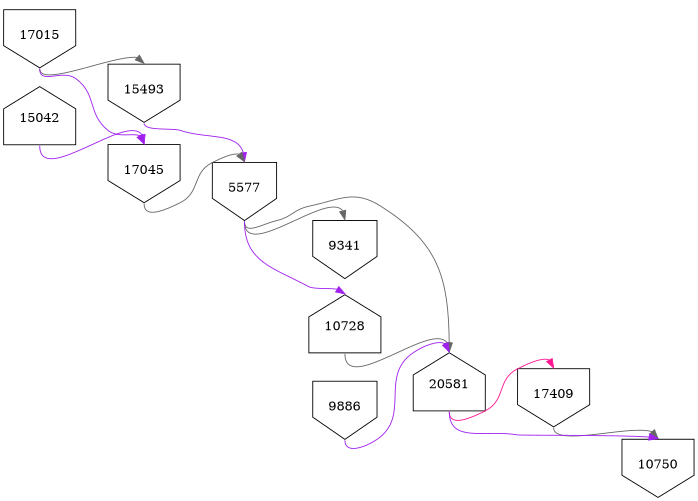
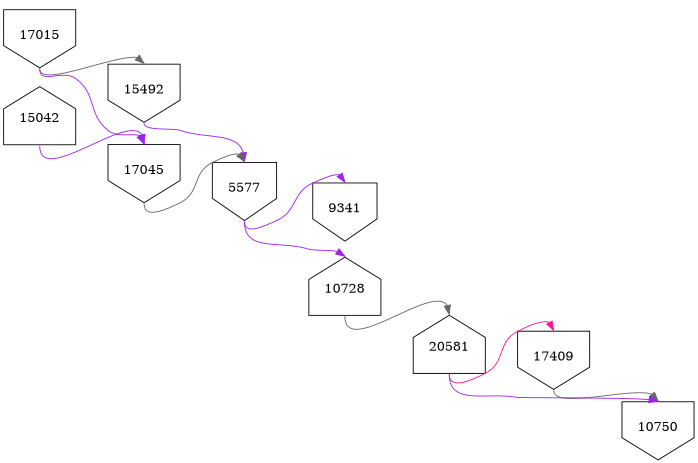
(144, 90) -> (144, 90)
(386, 210) -> none
(291, 222) -> (292, 206)
(345, 407) -> none
